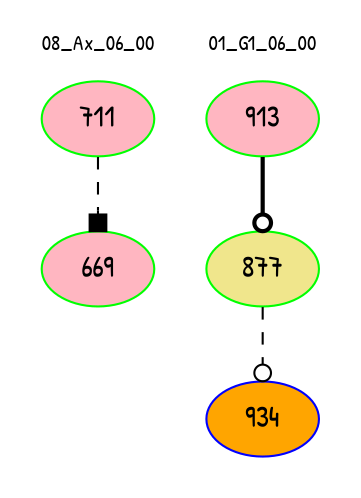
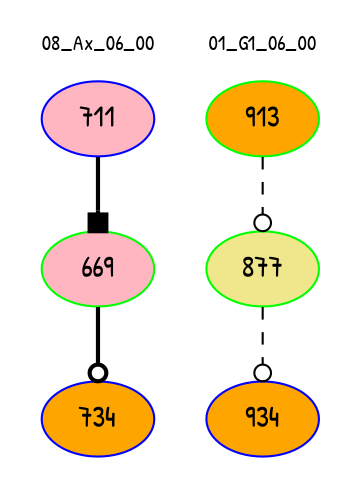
(98, 119) -> (98, 119)
(263, 119) -> (263, 119)
(98, 184) -> (98, 184)
(263, 186) -> (263, 186)
none -> (98, 419)
